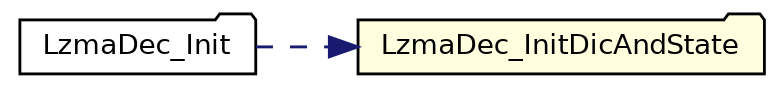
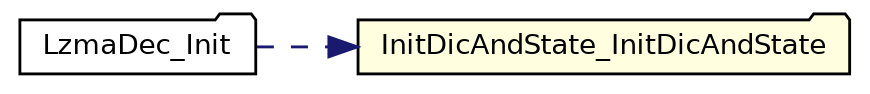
(561, 47) -> (604, 47)
